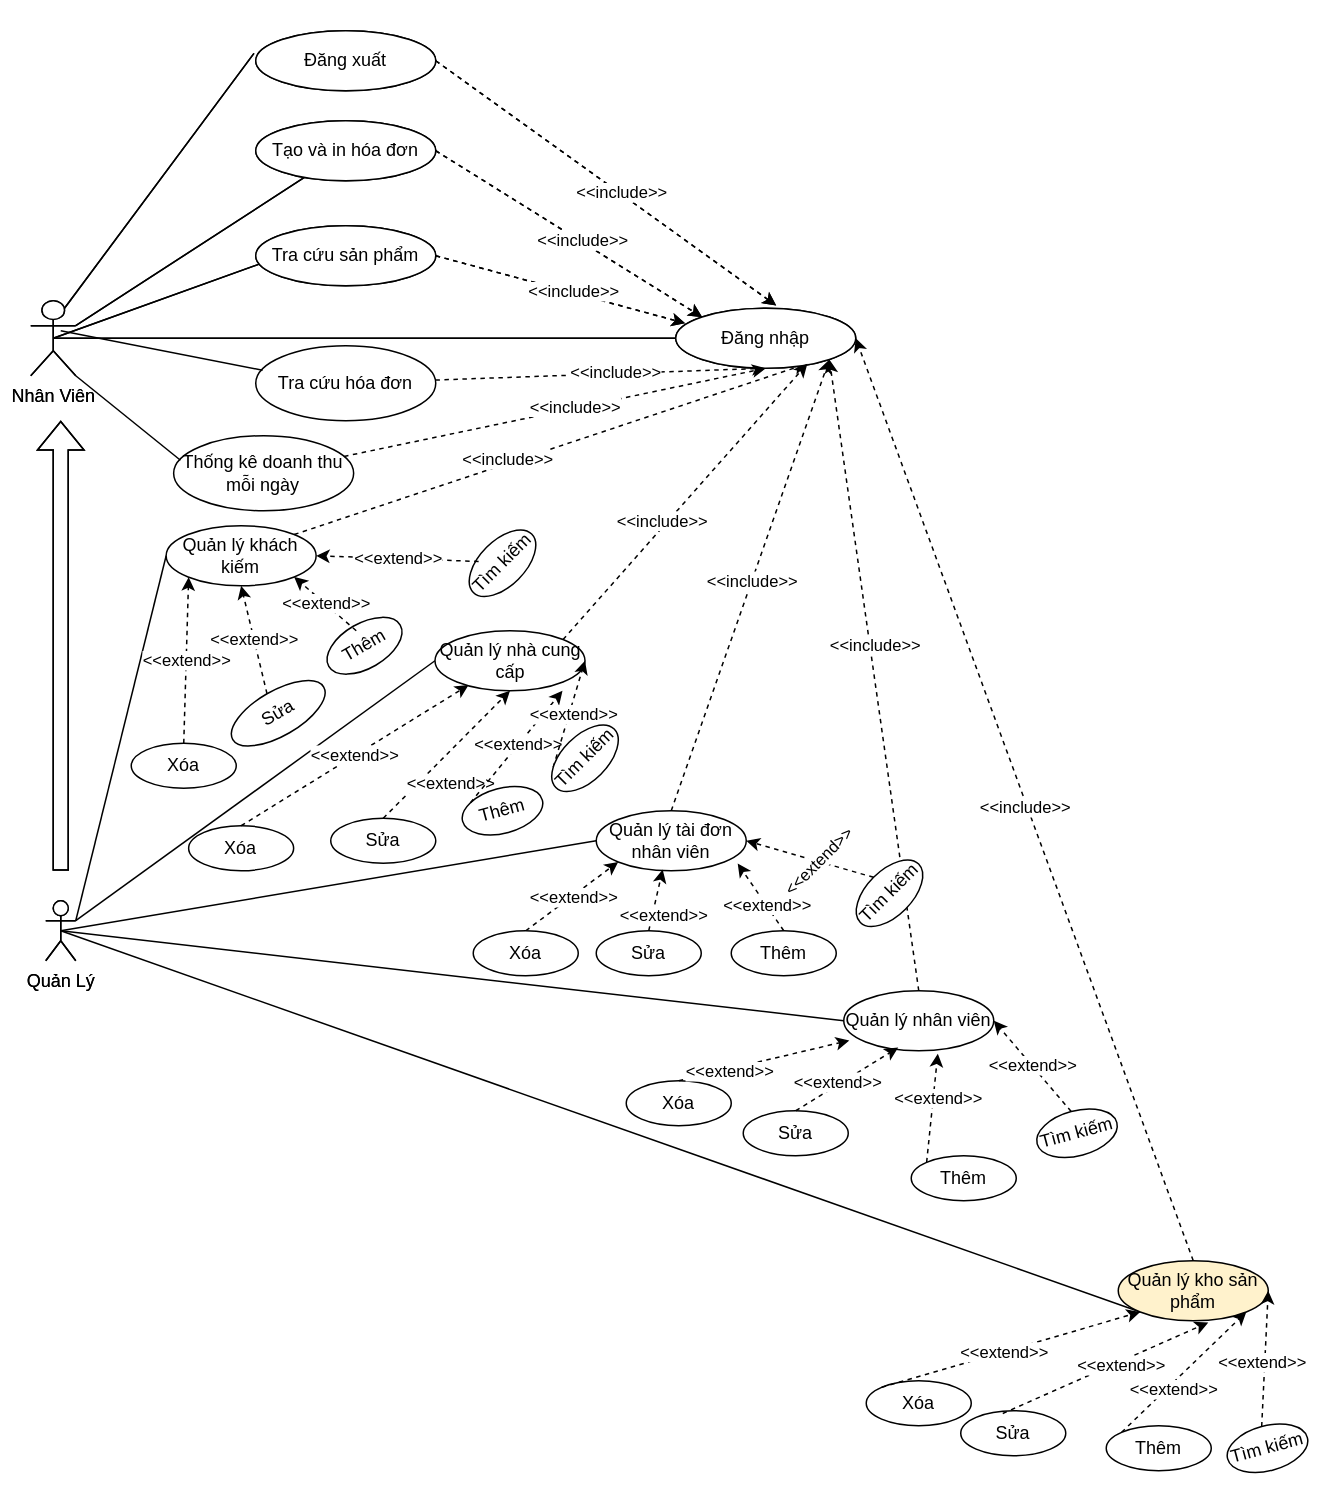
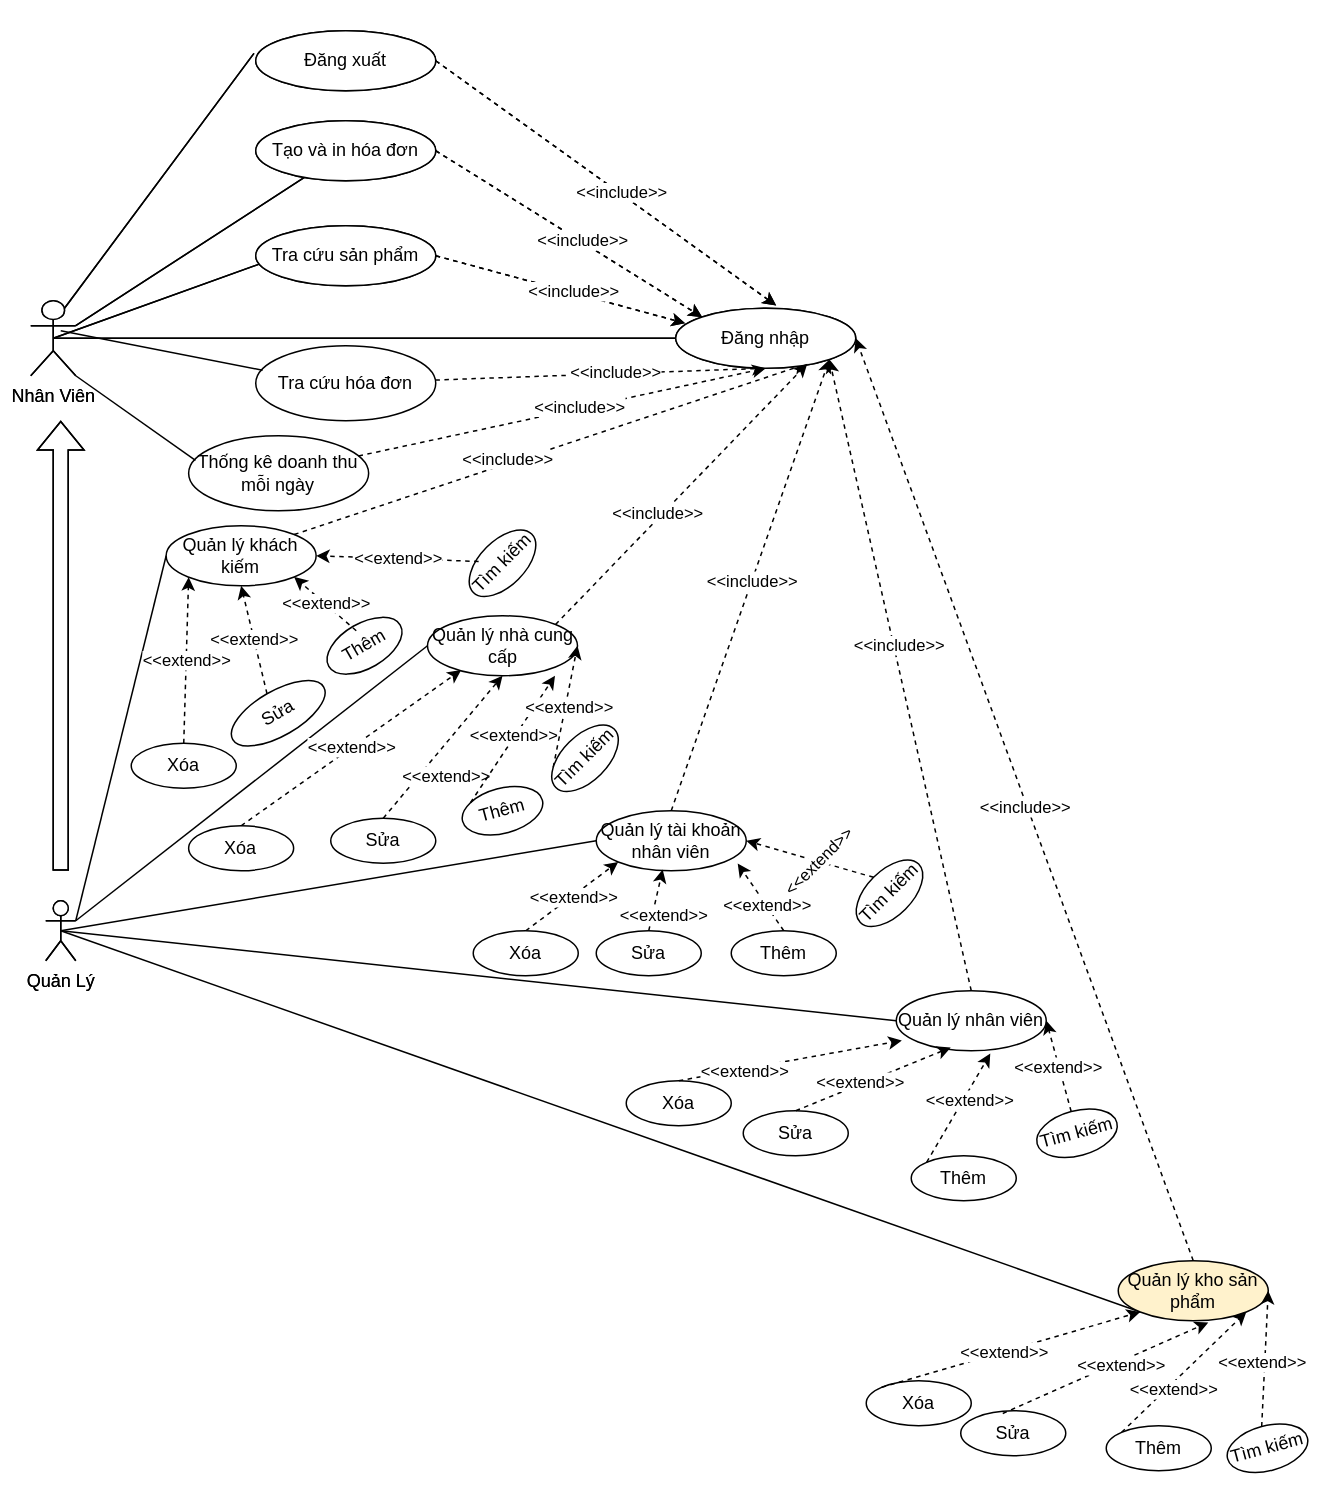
(264, 473) -> (279, 473)
(510, 661) -> (503, 646)
(671, 841) -> (671, 841)
(919, 1021) -> (971, 1021)
